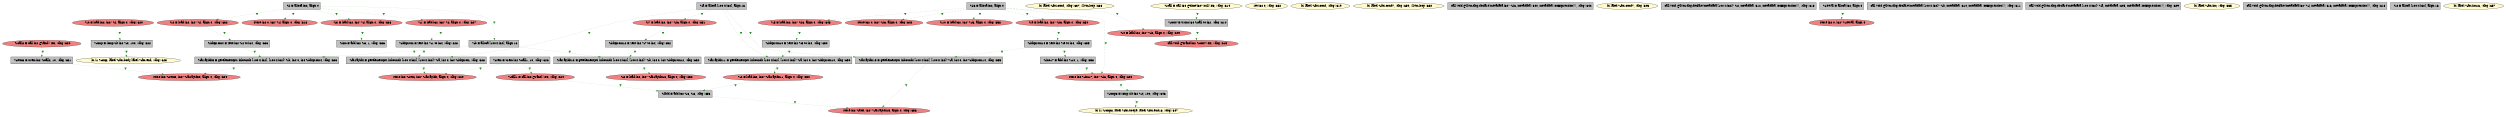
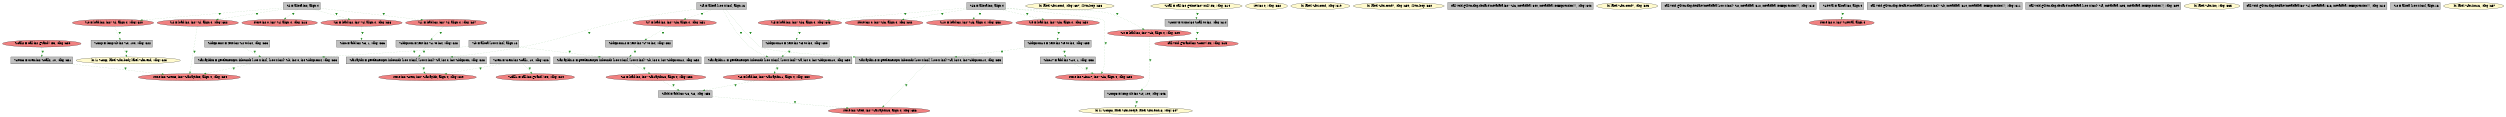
(415, 9) -> (213, 14)
(217, 33) -> (194, 49)
(608, 85) -> (670, 85)
(1117, 85) -> (1149, 64)
